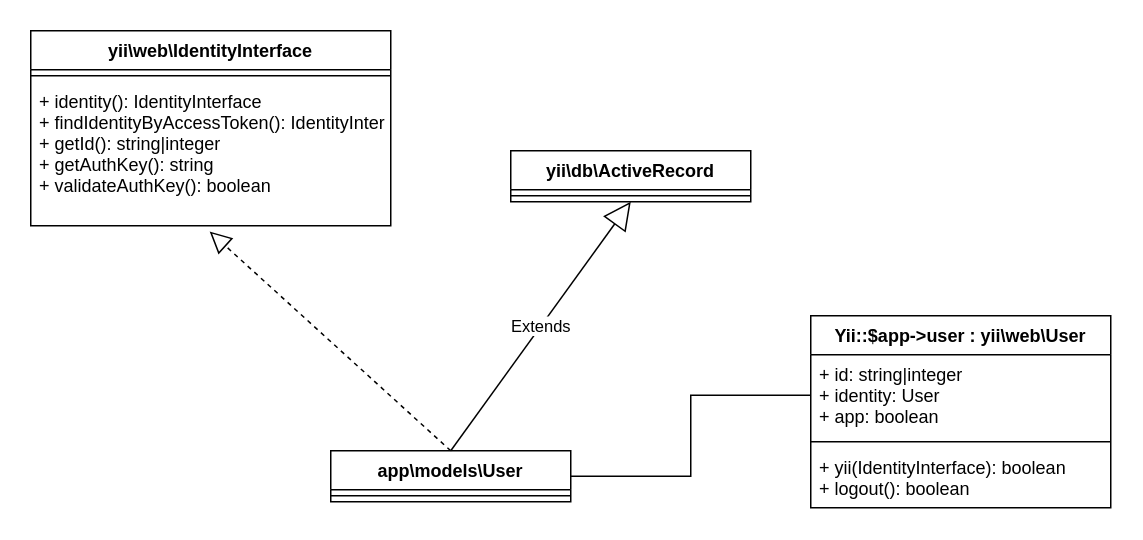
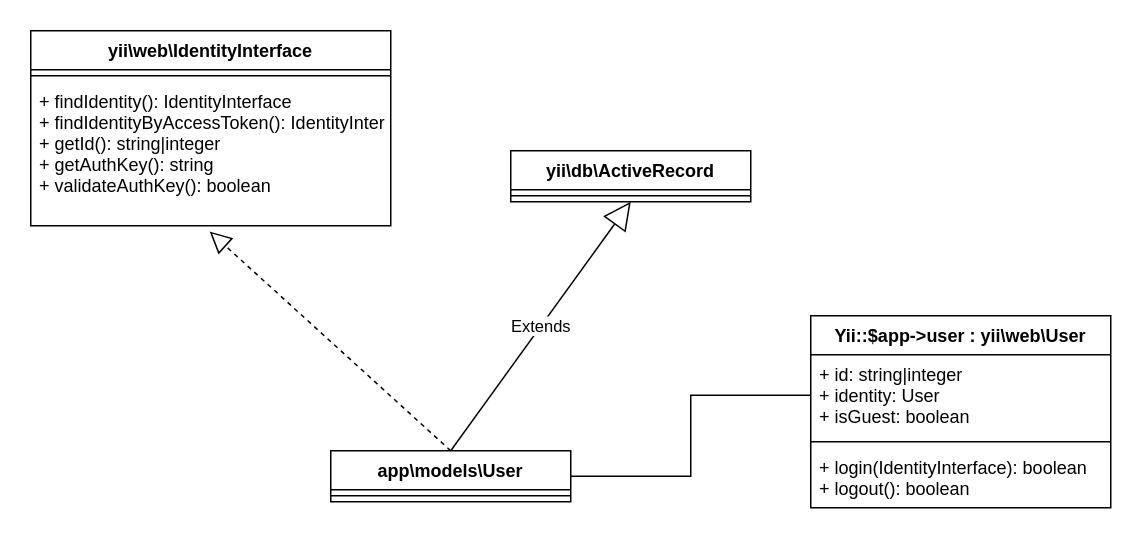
(184, 102) -> (204, 102)
(903, 375) -> (903, 375)
(969, 468) -> (979, 468)
